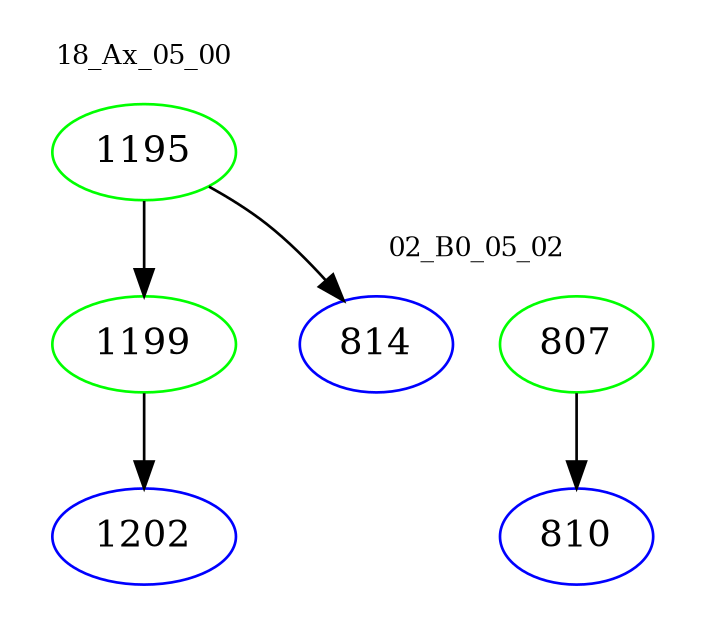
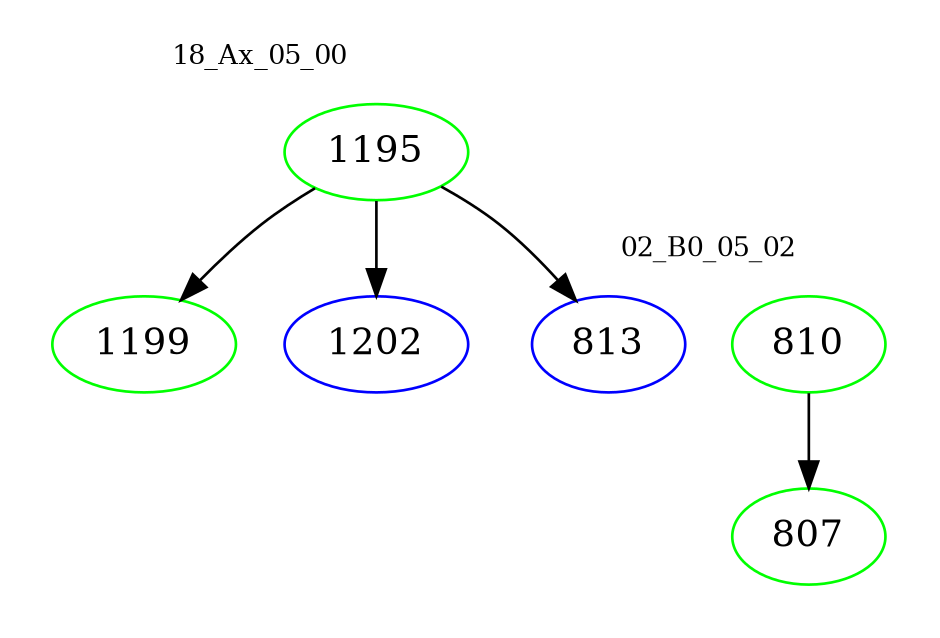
(376, 344) -> (609, 344)
(144, 427) -> (376, 235)
(577, 427) -> (809, 427)
(577, 537) -> (809, 344)
